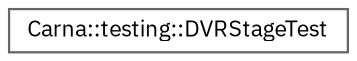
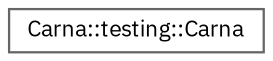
(178, 31) -> (136, 31)
